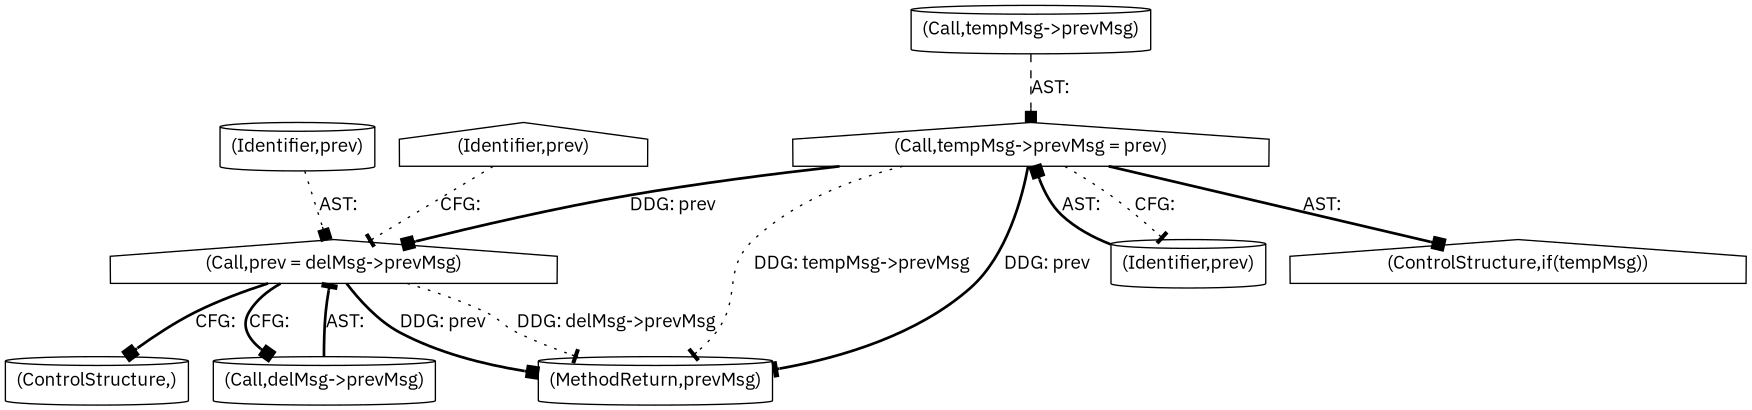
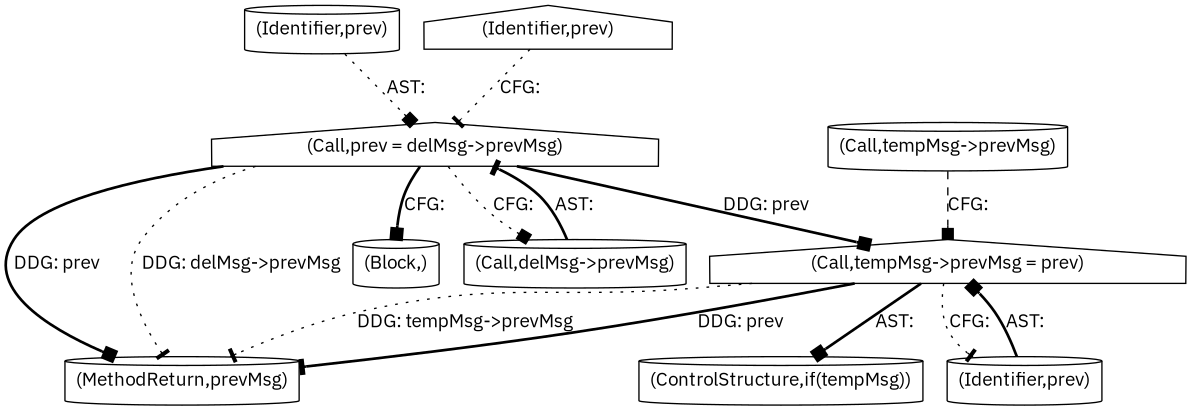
(1052, 88) -> (971, 205)
(626, 196) -> (687, 204)
(1518, 264) -> (781, 381)
(249, 312) -> (479, 203)
(97, 381) -> (396, 264)
